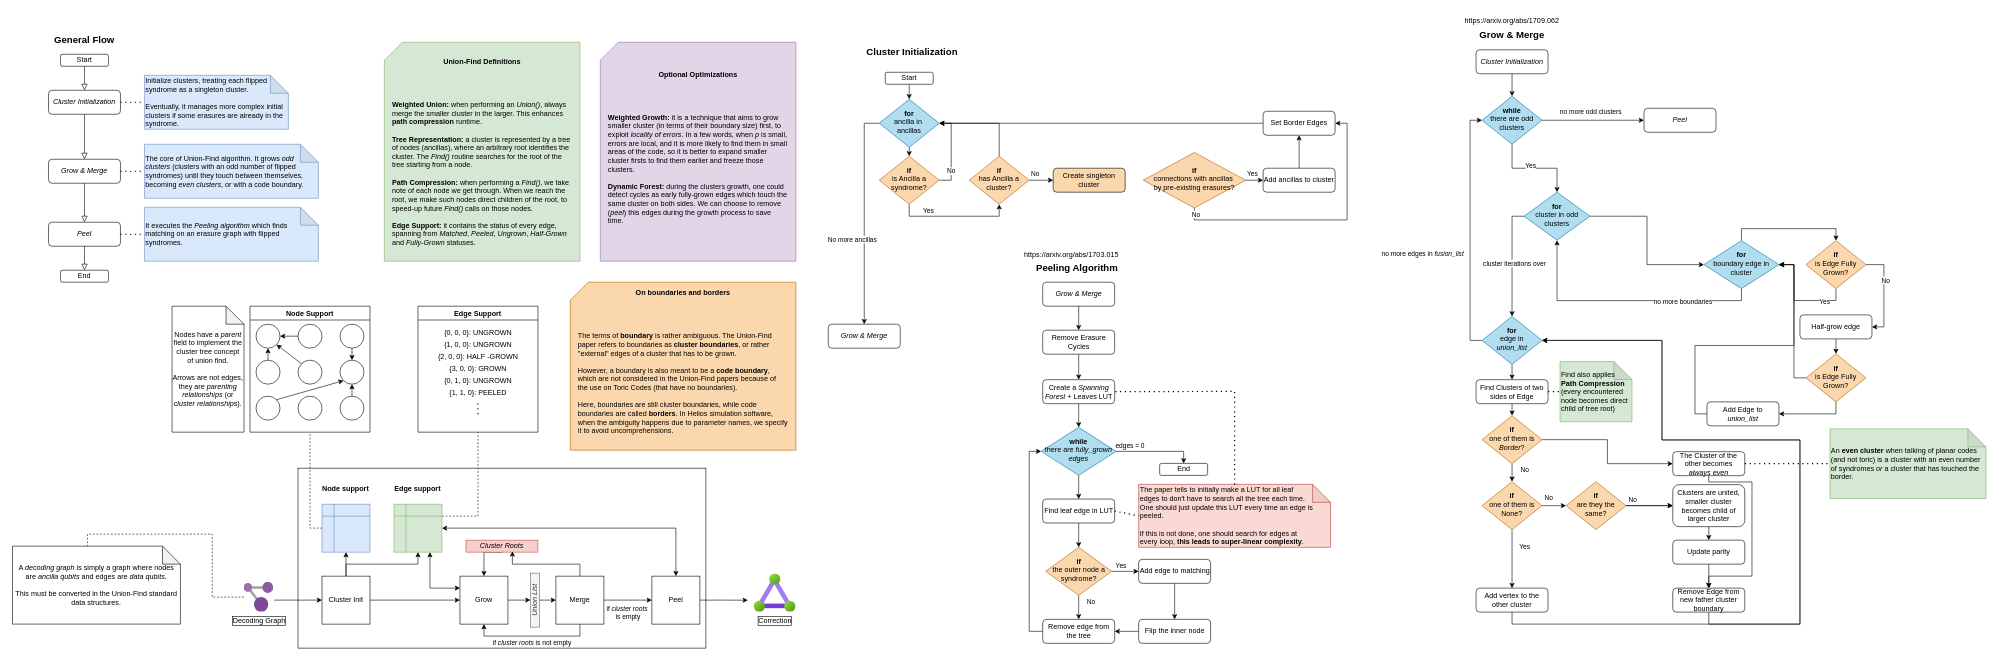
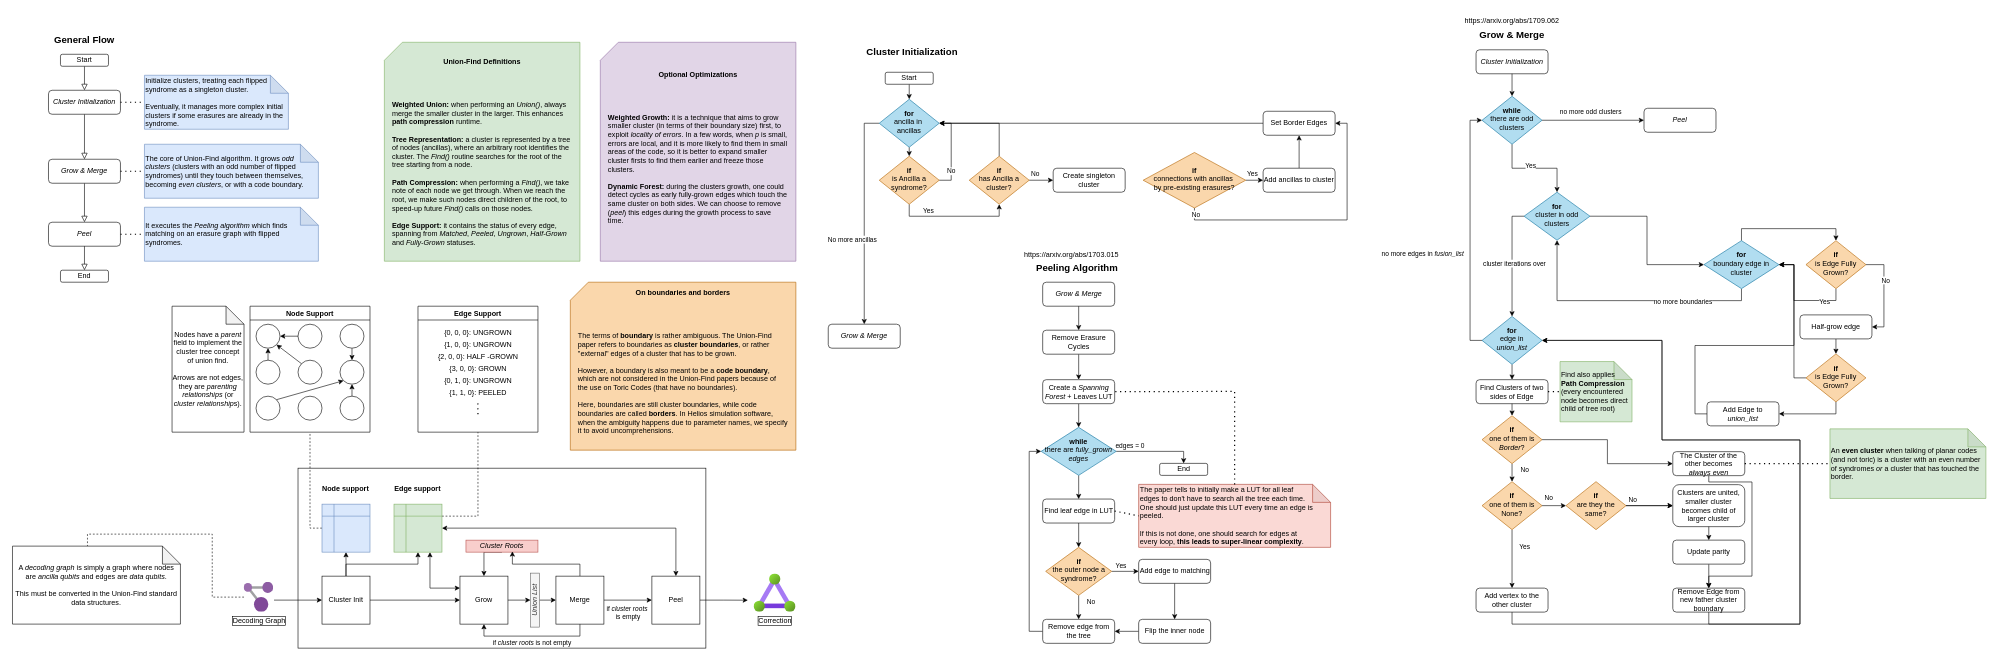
(1089, 180) -> (1089, 180)
